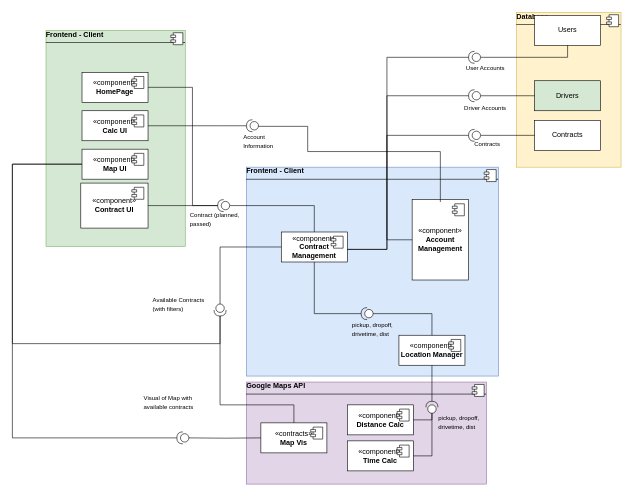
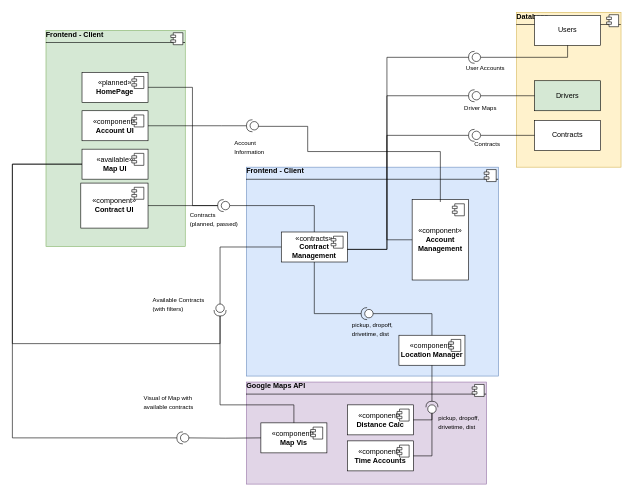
(115, 87) -> (115, 87)
(490, 108) -> (484, 108)
(115, 126) -> (115, 126)
(269, 141) -> (260, 147)
(115, 164) -> (115, 164)
(216, 219) -> (216, 219)
(314, 247) -> (314, 247)
(294, 438) -> (294, 438)
(380, 456) -> (380, 456)
